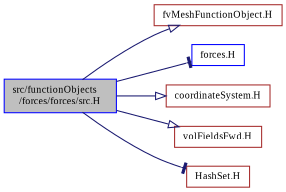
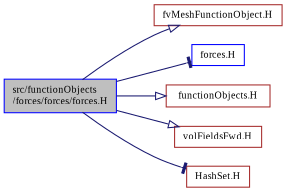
(60, 96) -> (60, 96)
(218, 96) -> (218, 96)
